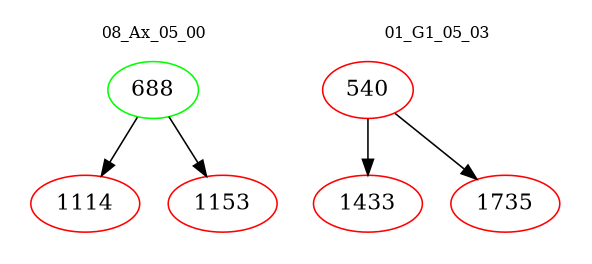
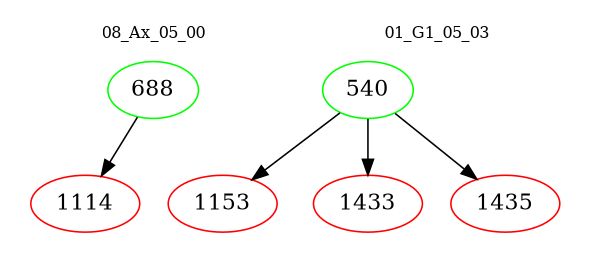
(368, 90) -> (368, 90)
(183, 140) -> (312, 134)
(505, 204) -> (505, 204)
